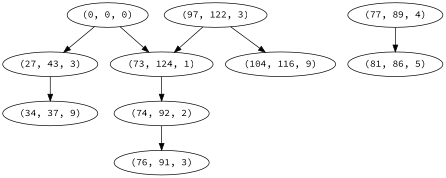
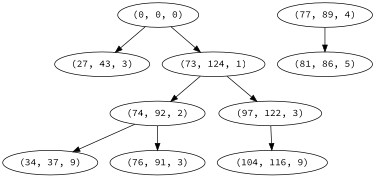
(191, 37) -> (239, 87)
(50, 85) -> (107, 137)
